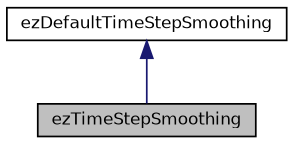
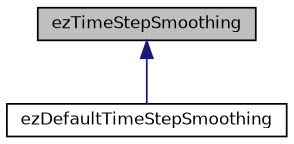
(147, 81) -> (147, 81)
